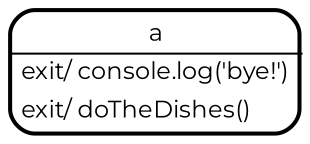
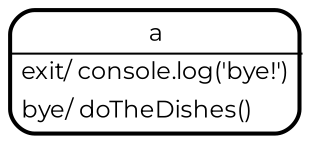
(137, 110) -> (138, 110)
